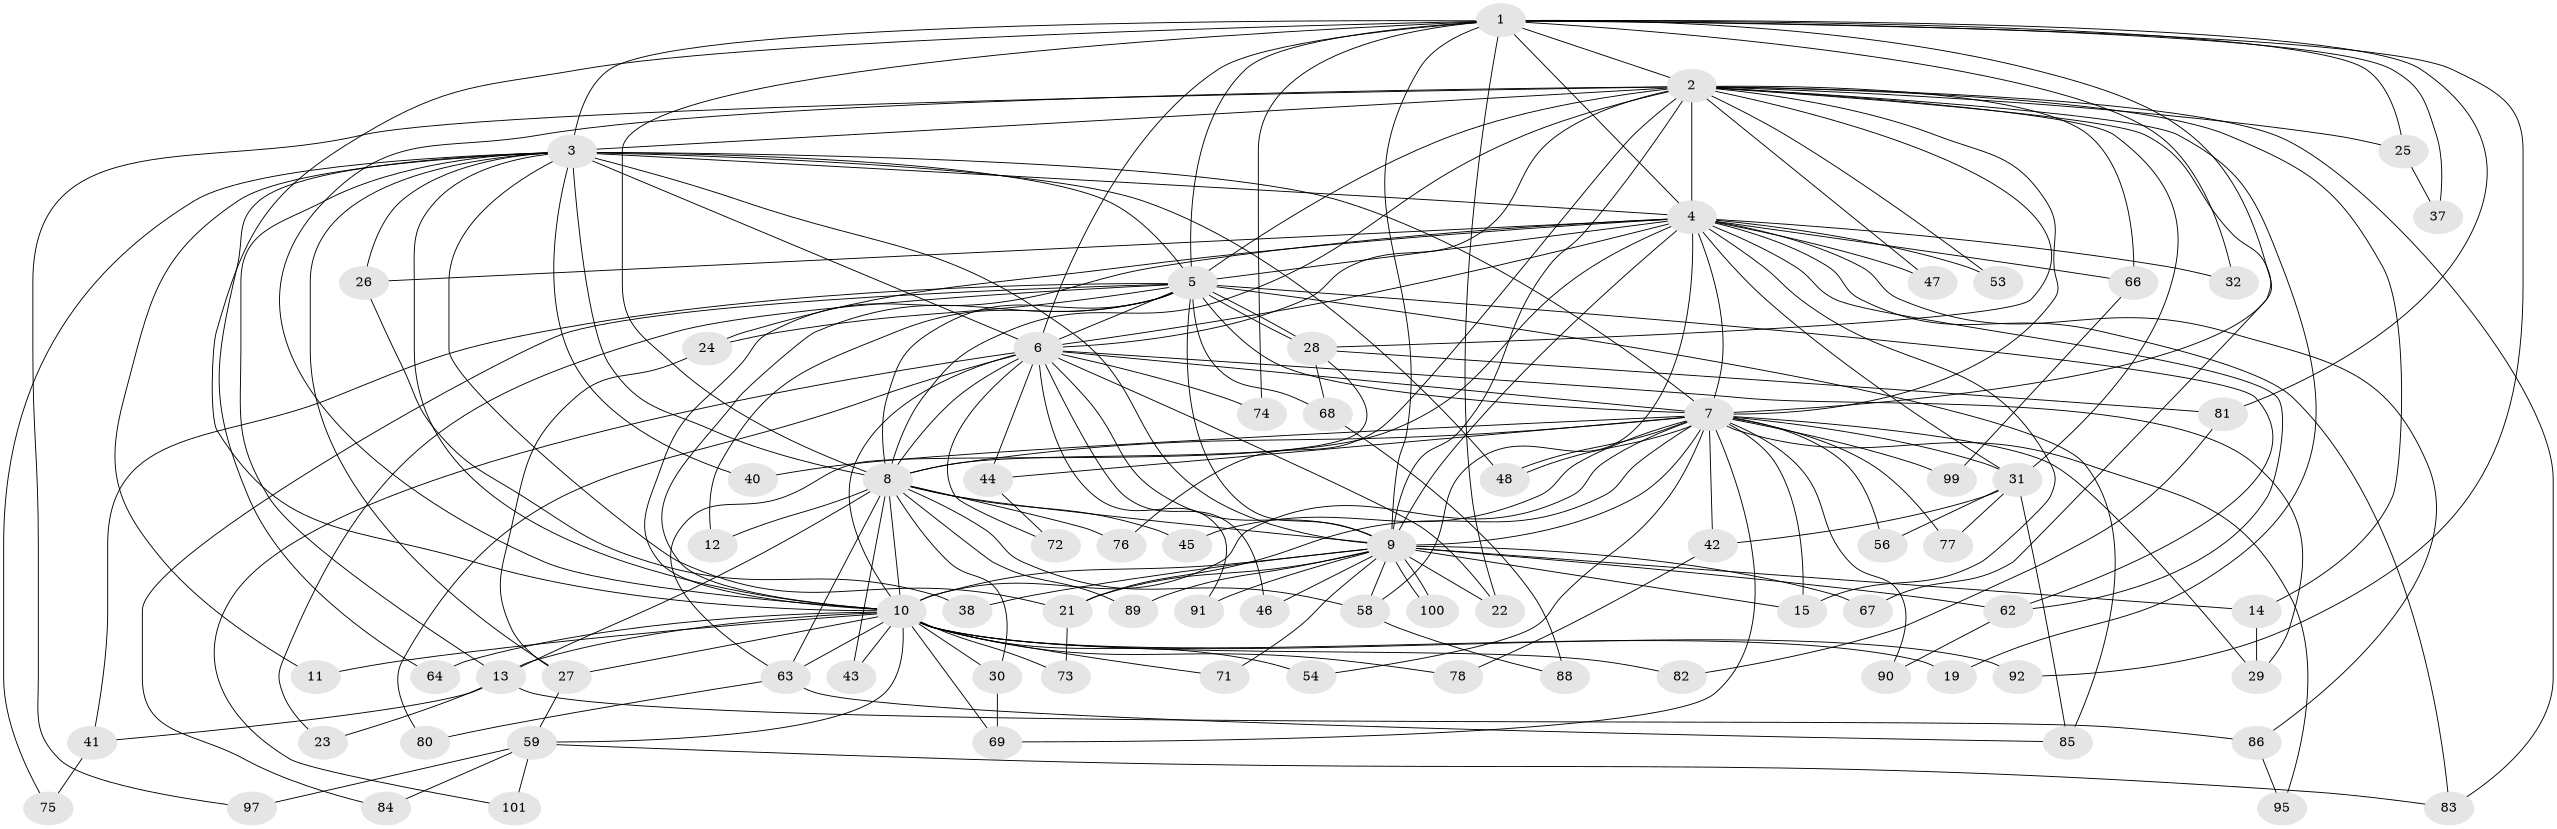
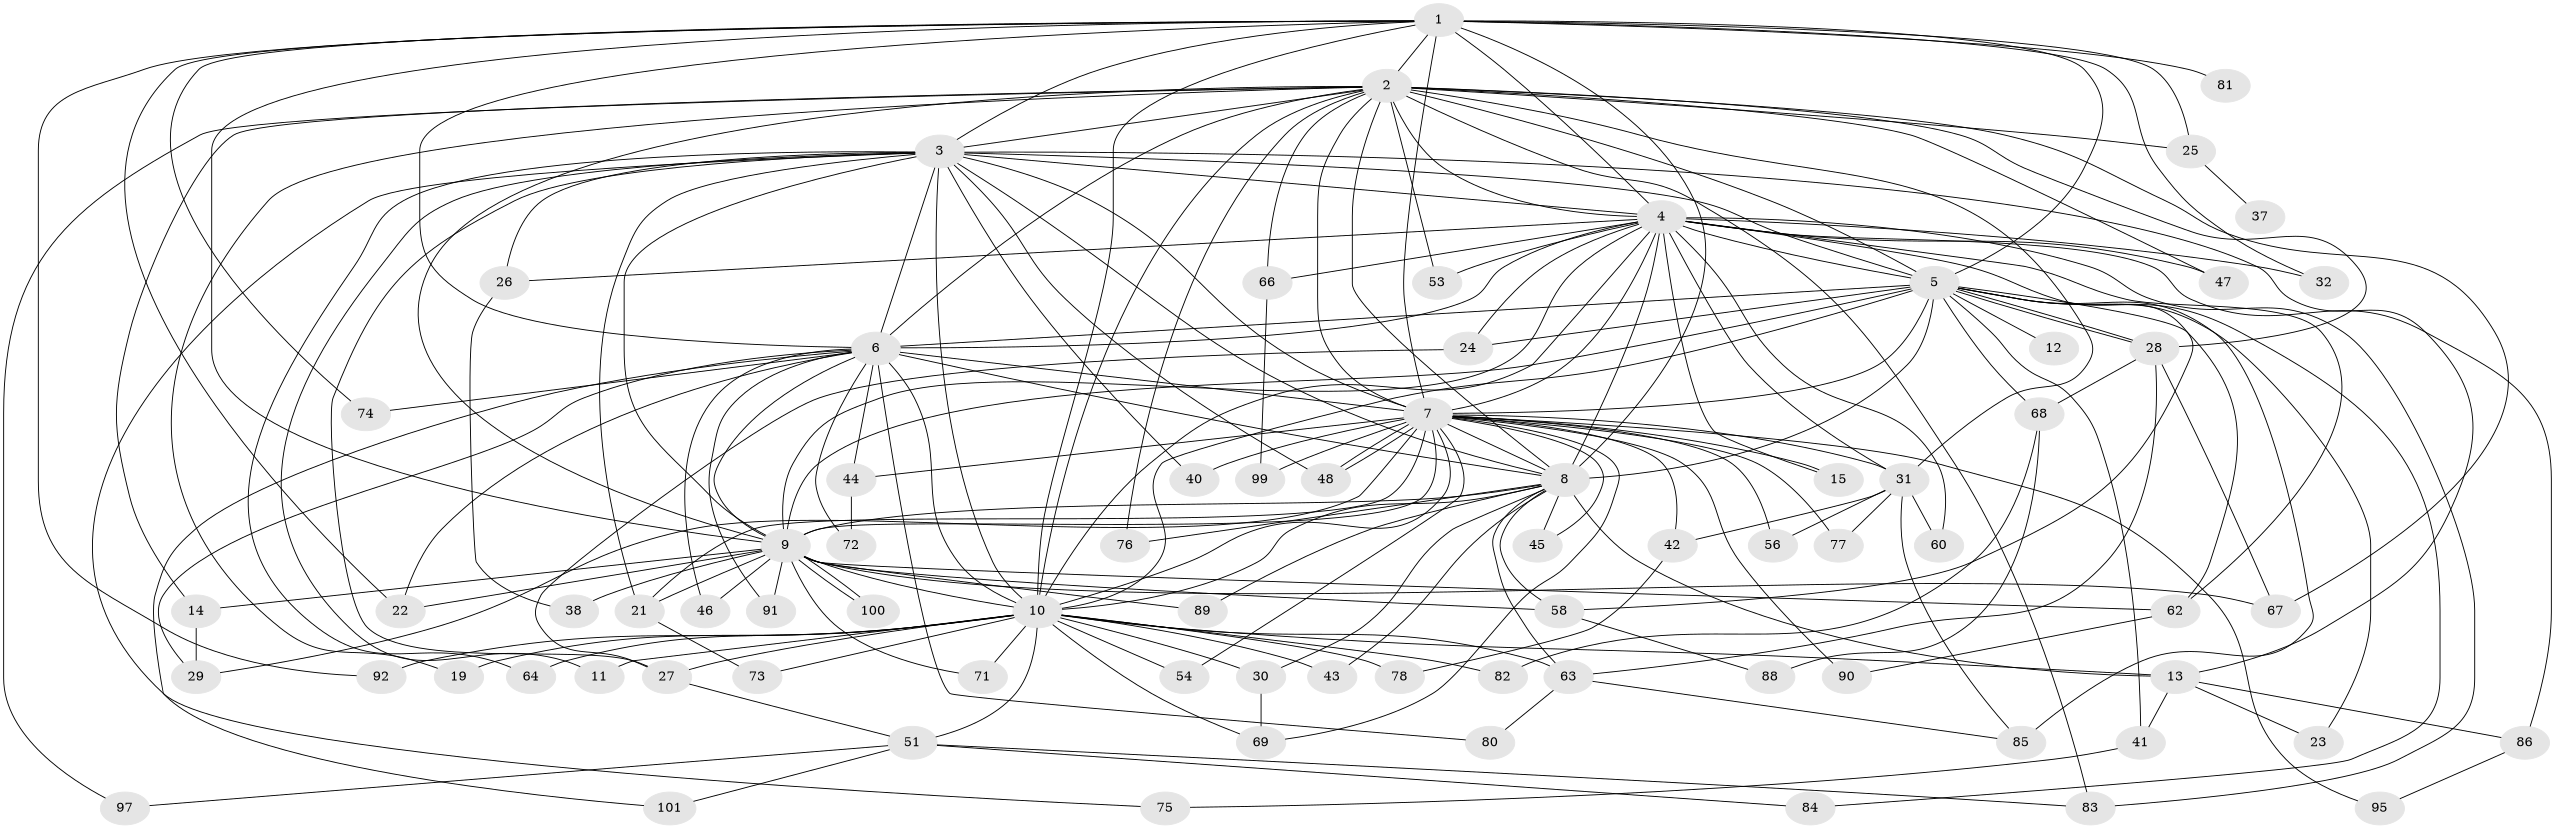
(2034, 31) -> none
(1768, 381) -> (2217, 479)
(800, 513) -> none
none -> (1939, 546)
(1597, 579) -> none
(1967, 598) -> (1843, 626)
(532, 743) -> (913, 743)
